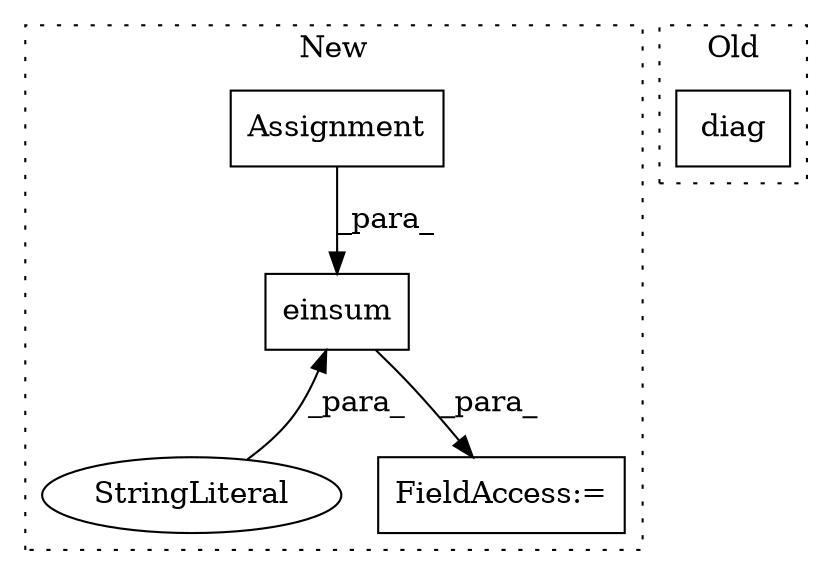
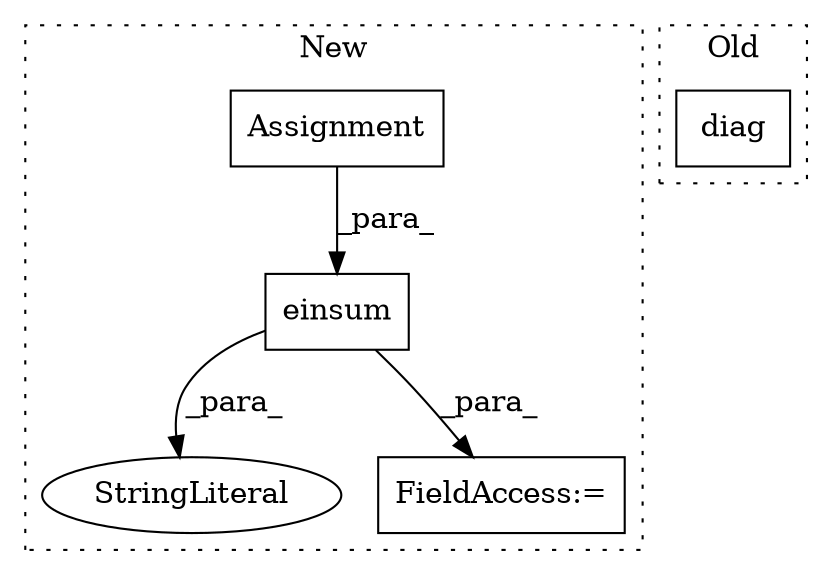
(290, 420) -> (201, 368)
